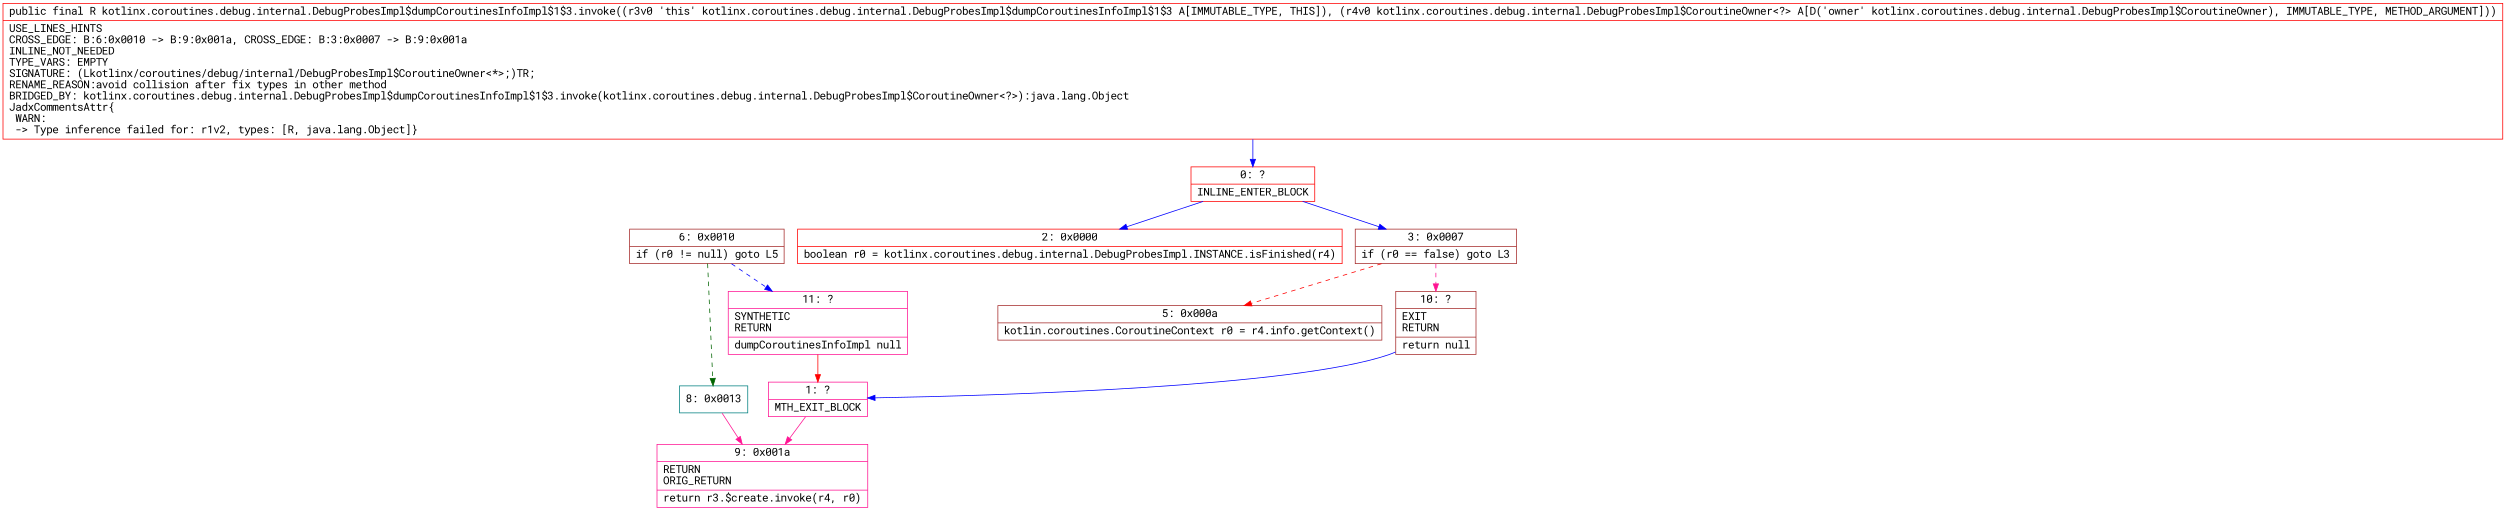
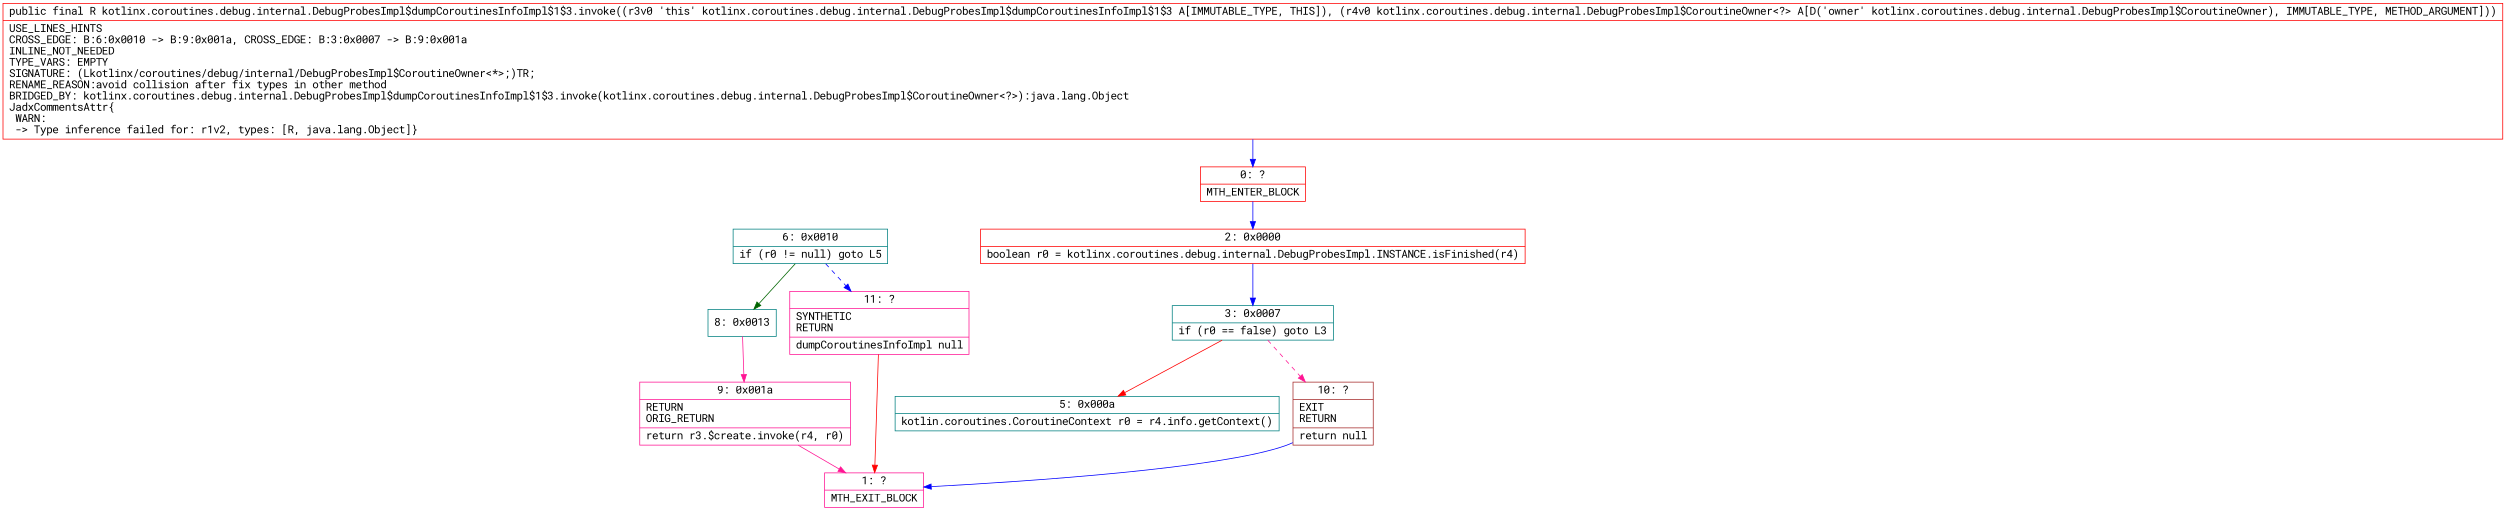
(1253, 192) -> (1253, 192)
(1341, 214) -> (1253, 281)
(707, 246) -> (810, 246)
(1436, 246) -> (1253, 323)
(1316, 284) -> (1173, 366)
(710, 321) -> (777, 284)
(1190, 323) -> (1087, 414)
(798, 427) -> (819, 457)
